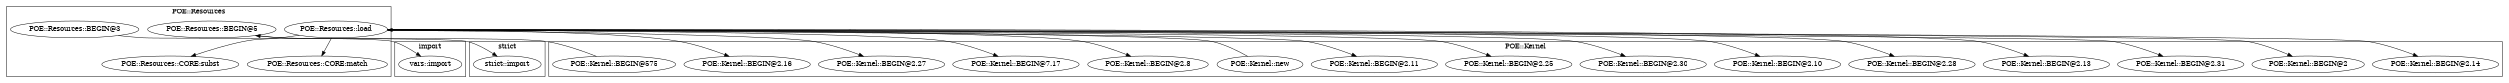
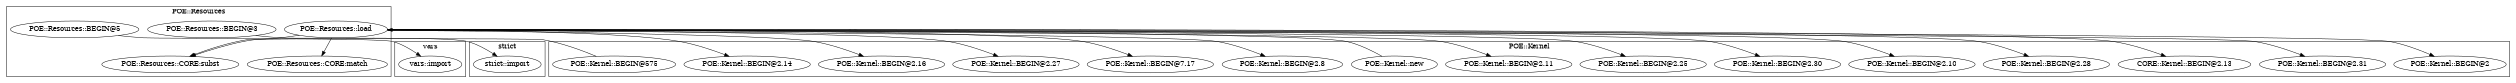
(429, 39) -> (395, 39)
(430, 47) -> (430, 47)
(2046, 64) -> (2184, 64)
